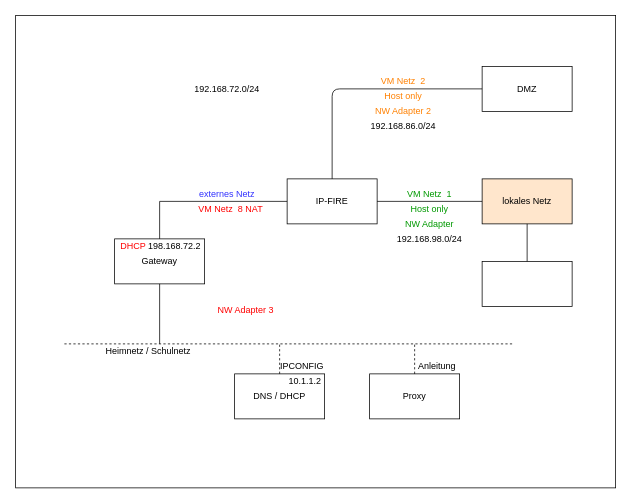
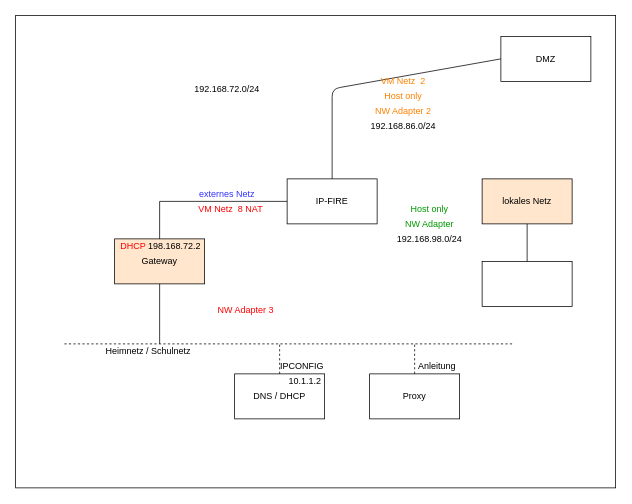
(527, 89) -> (546, 59)
(429, 194) -> none
(430, 201) -> none
(159, 261) -> (159, 261)
